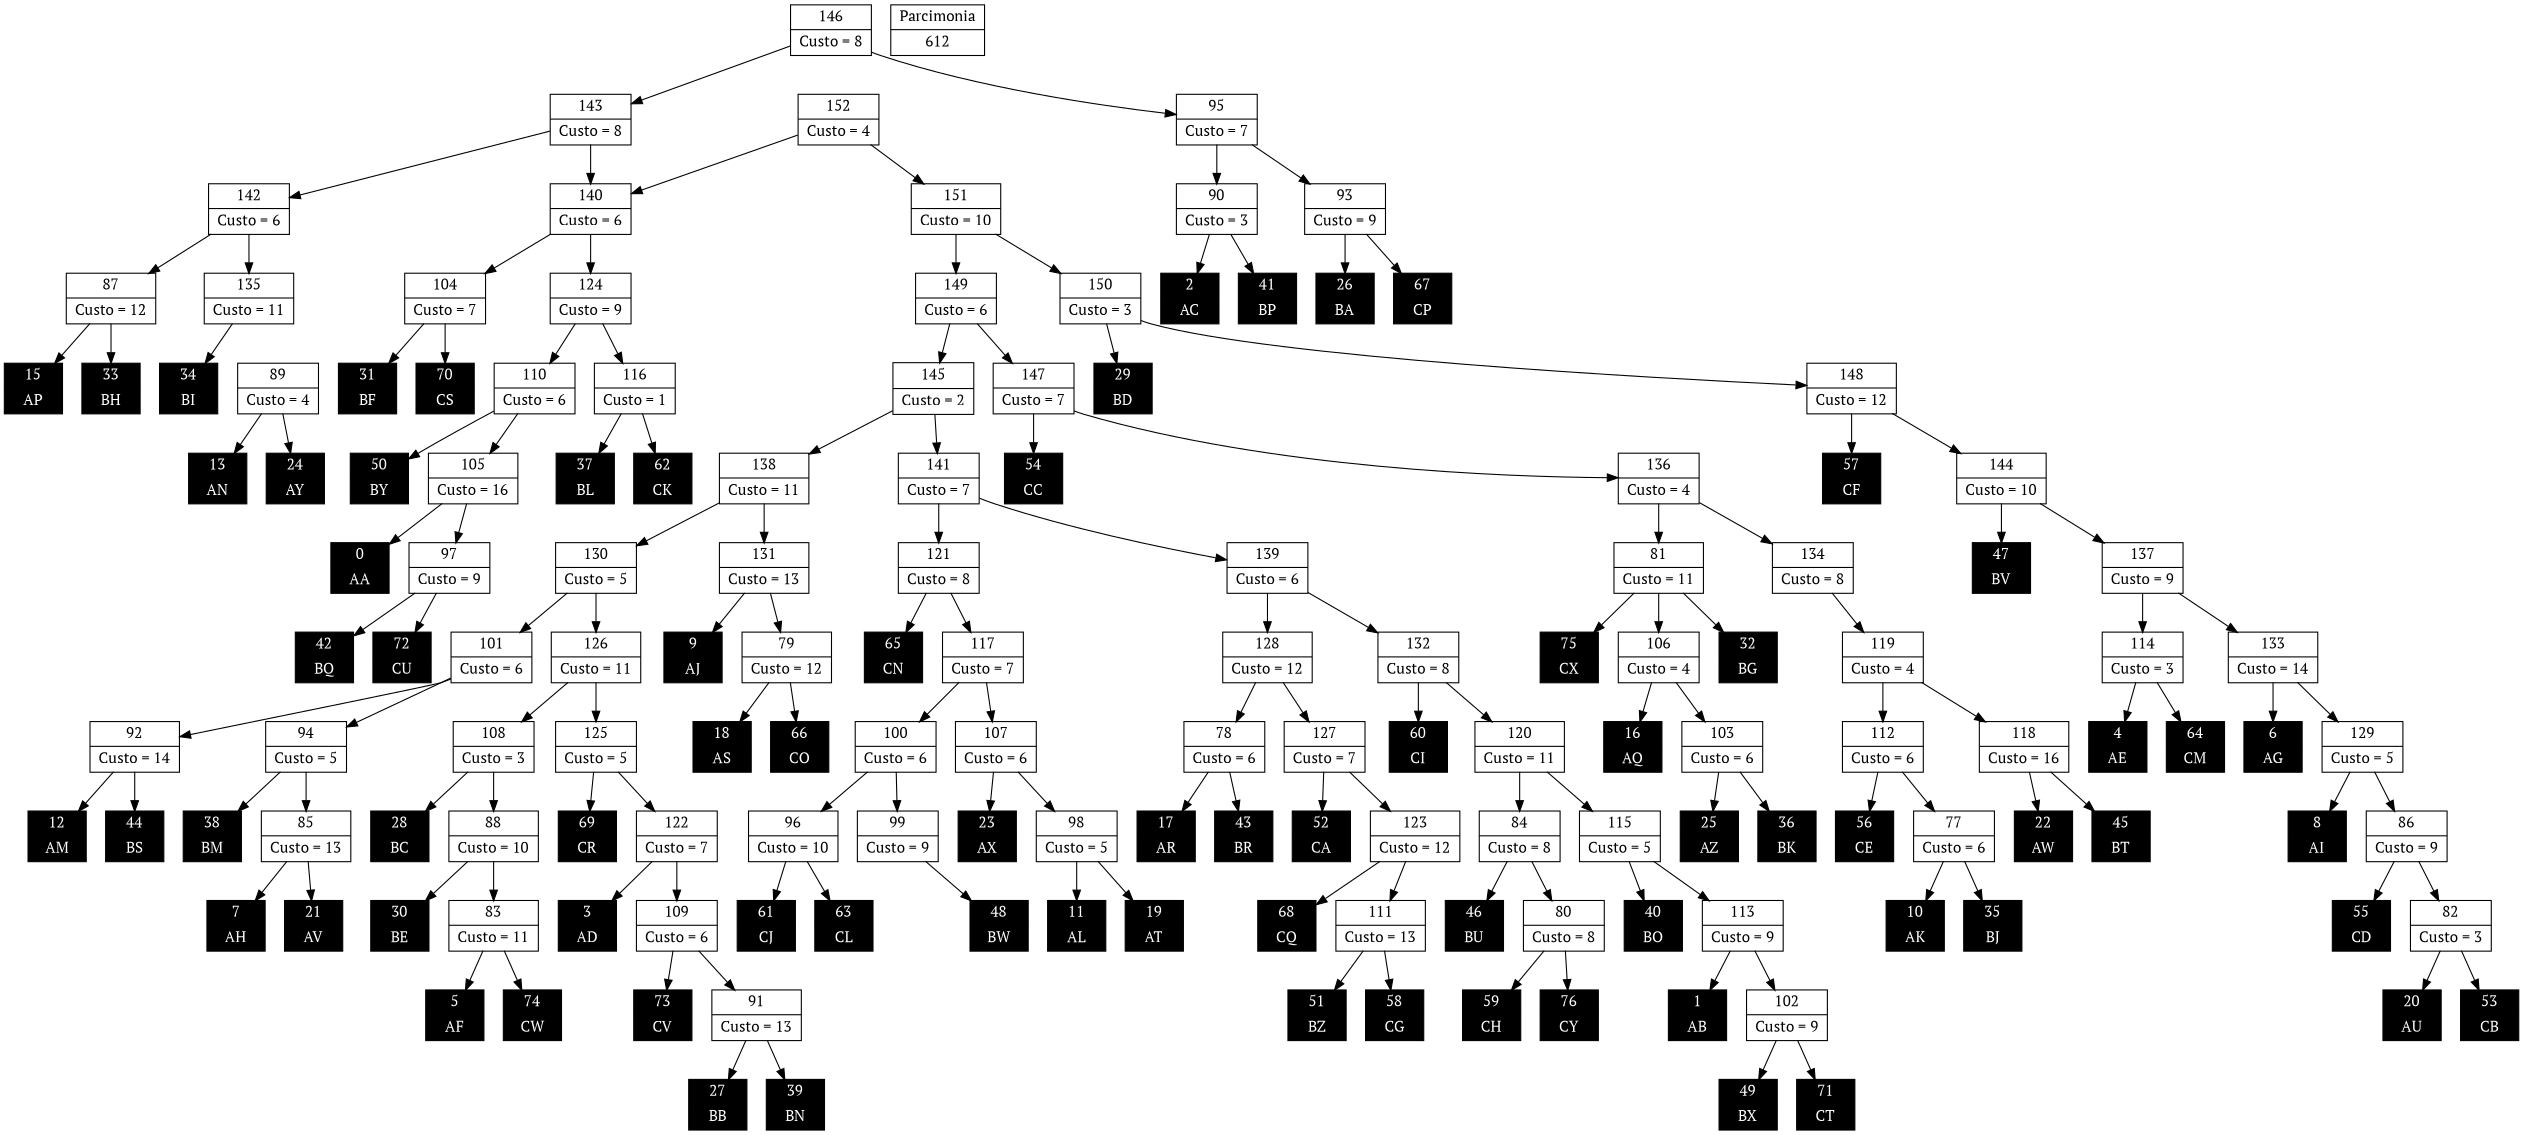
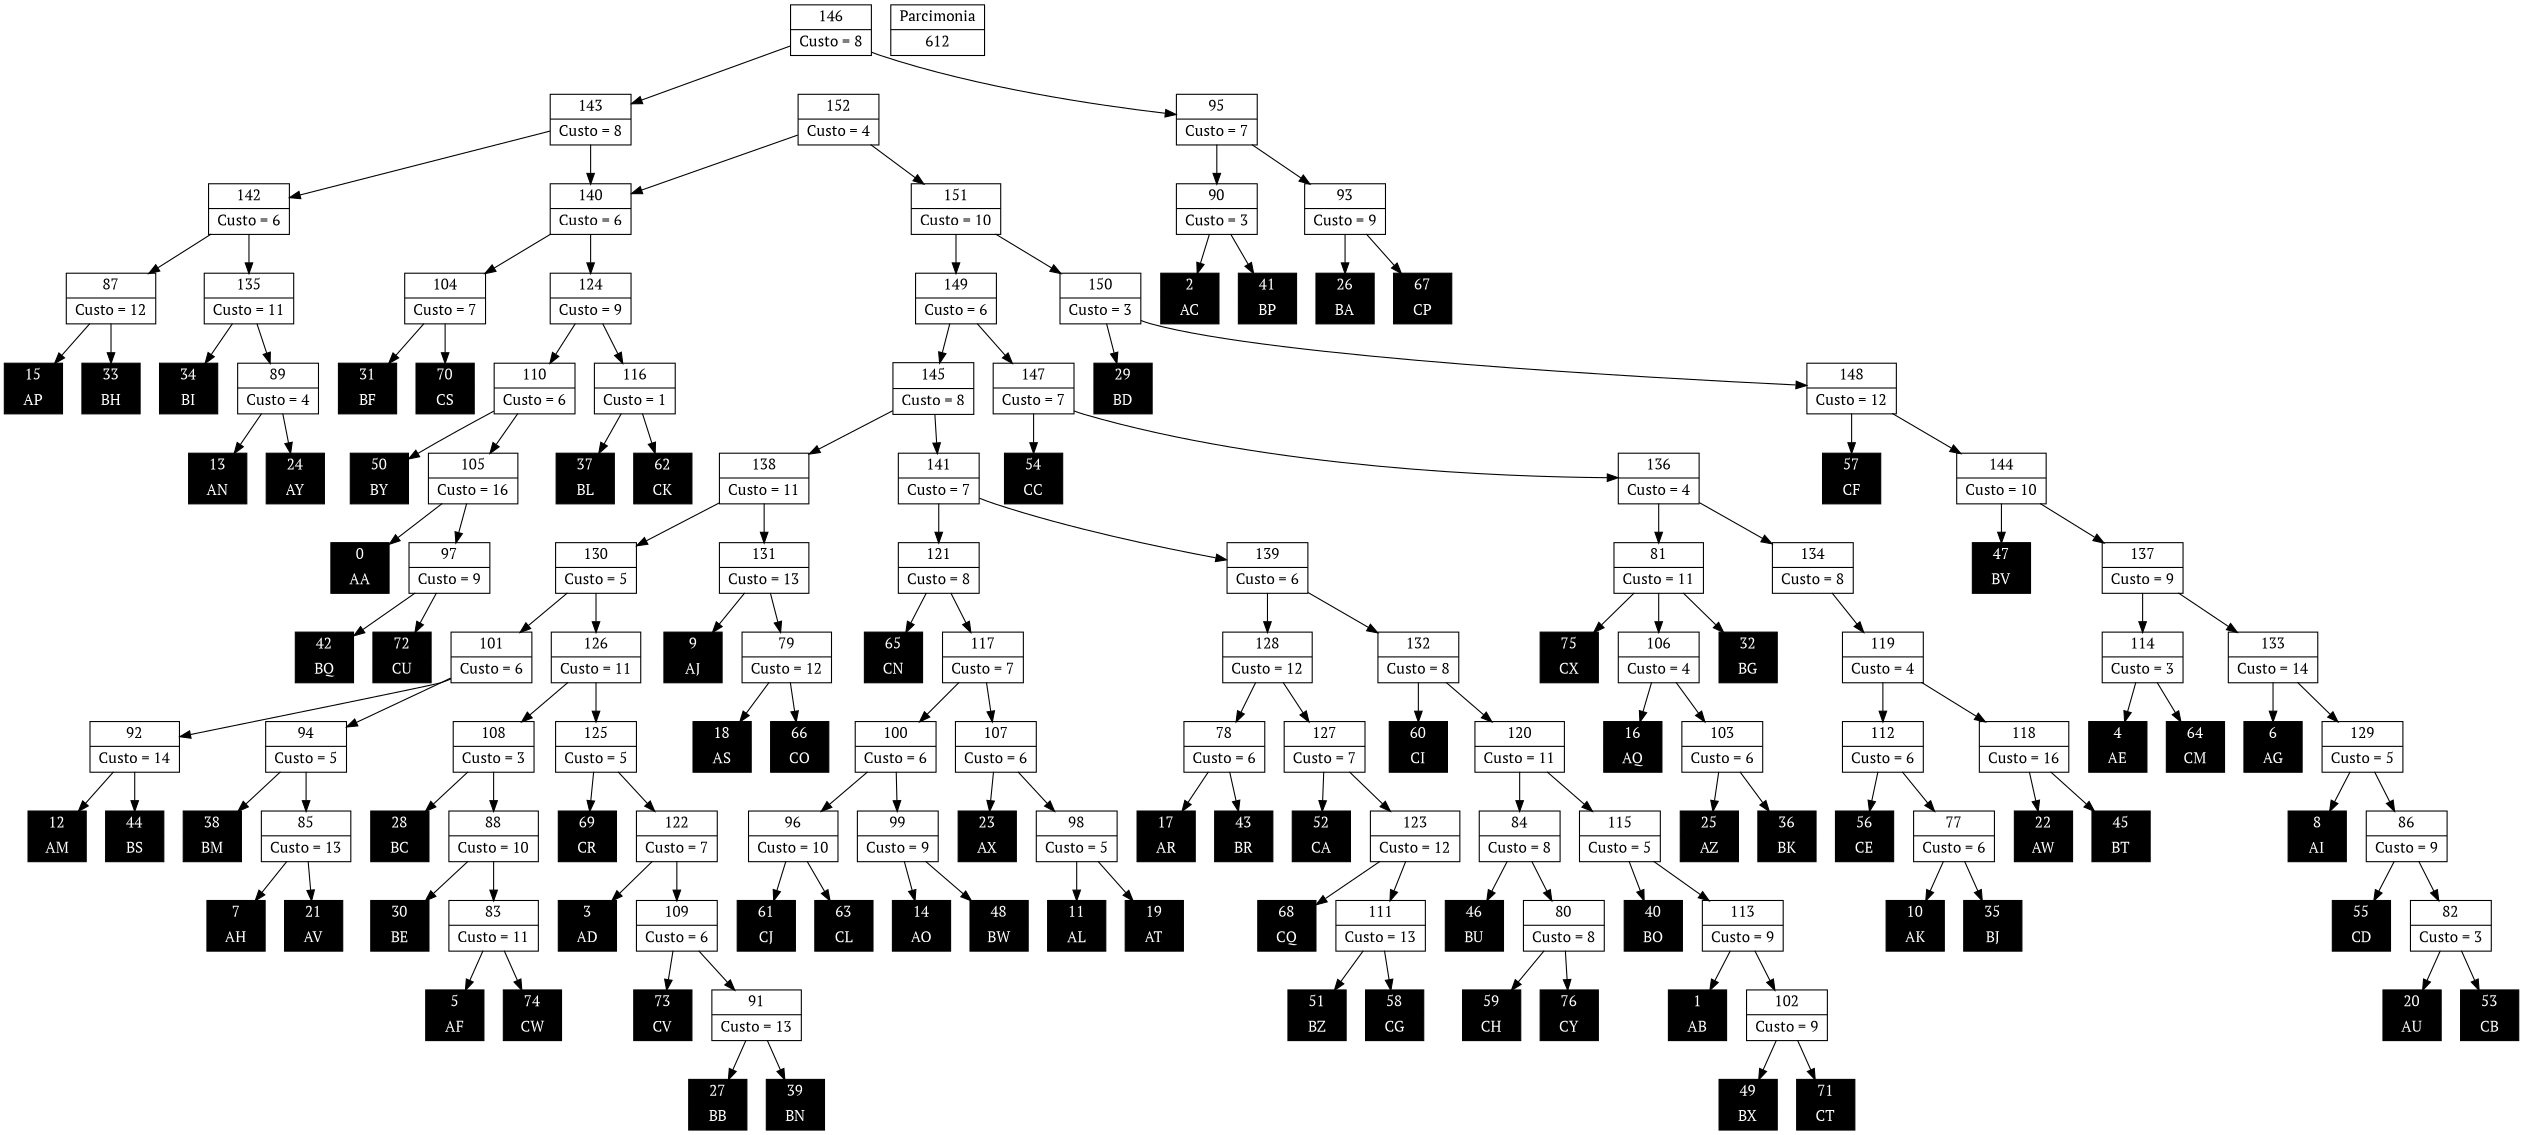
none -> (262, 338)
(933, 401) -> (933, 401)
none -> (922, 926)
